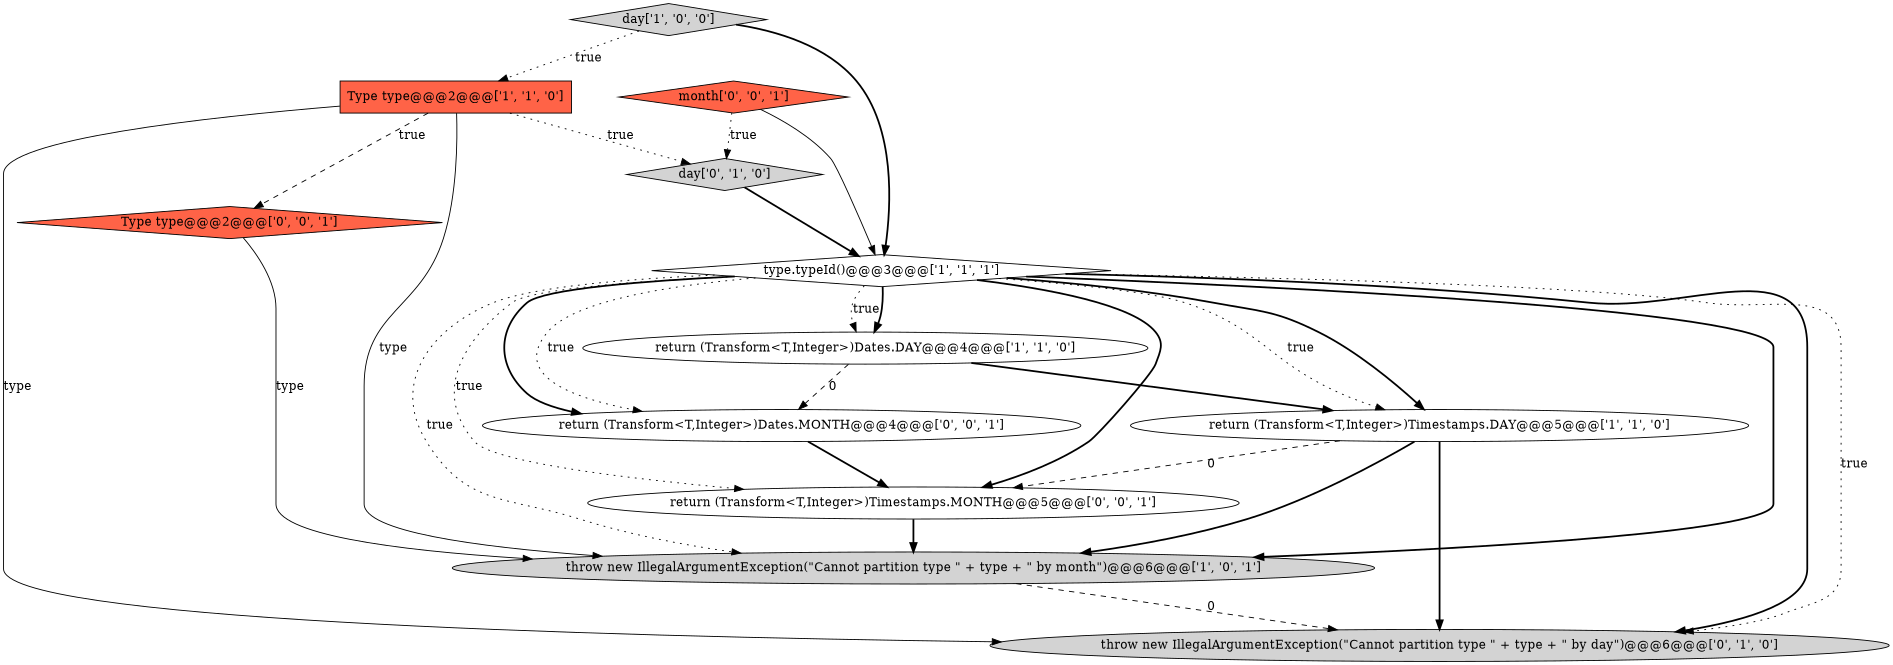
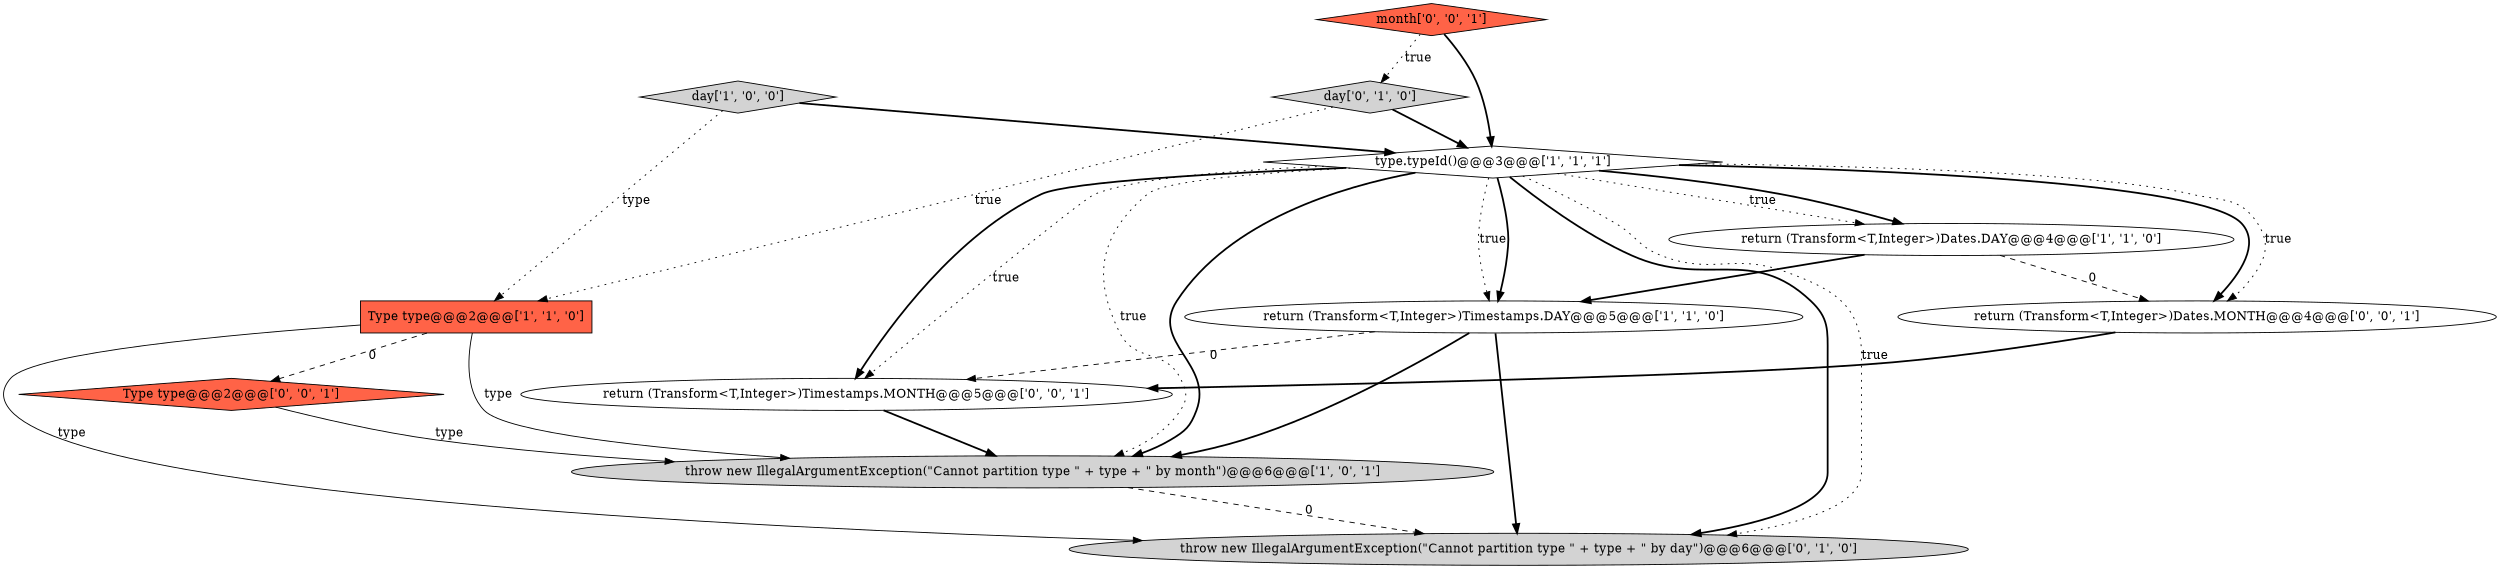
(589, 58) -> (636, 201)
(413, 136) -> (373, 356)
(596, 137) -> (940, 203)
(834, 163) -> (1476, 82)
